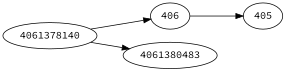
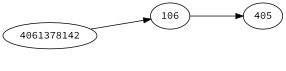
(170, 16) -> (170, 16)
(50, 36) -> (50, 36)
(170, 55) -> none
